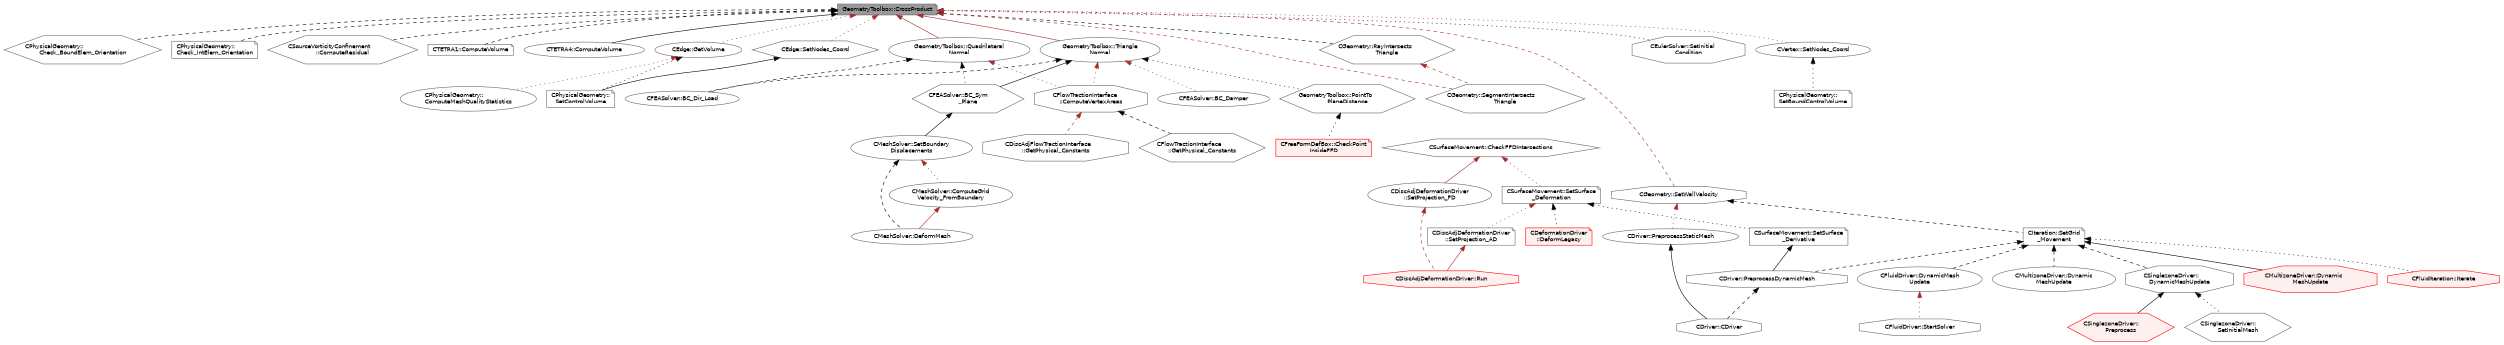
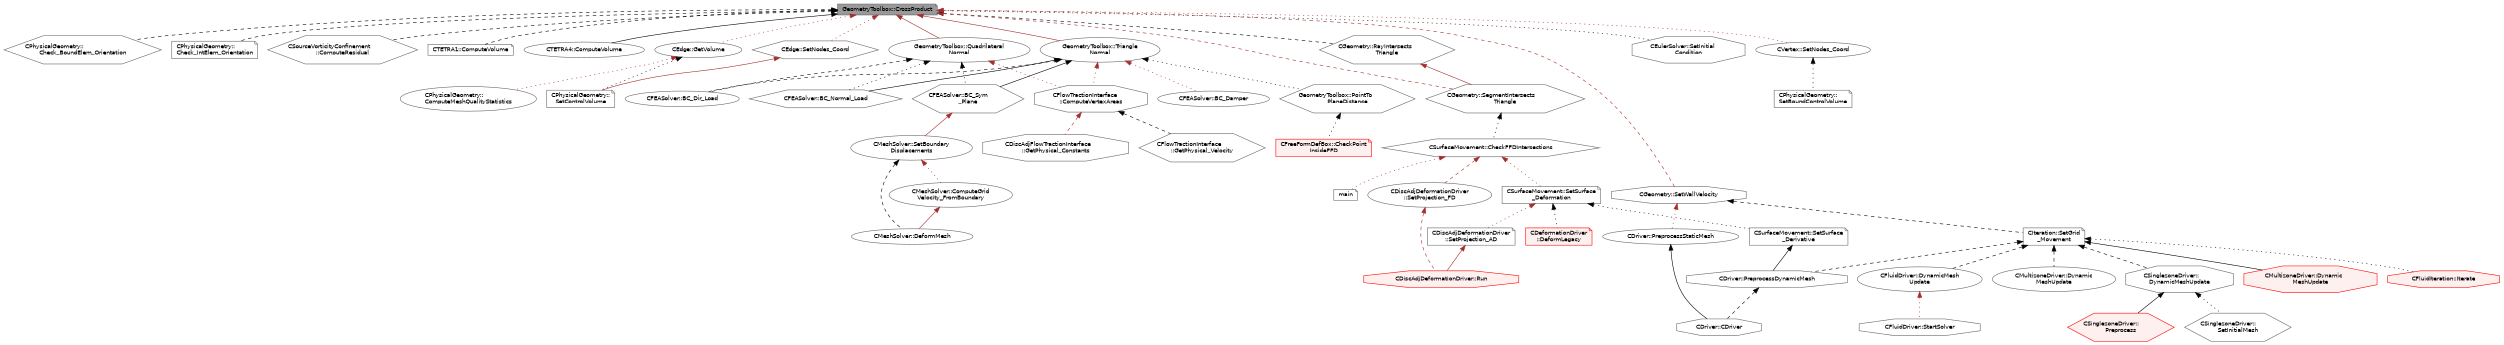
(688, 72) -> (688, 72)
(1449, 75) -> (1449, 75)
none -> (826, 99)
(936, 126) -> (936, 126)
none -> (1496, 129)
(1202, 148) -> (1202, 148)
(1460, 172) -> (1460, 172)
none -> (1346, 195)
